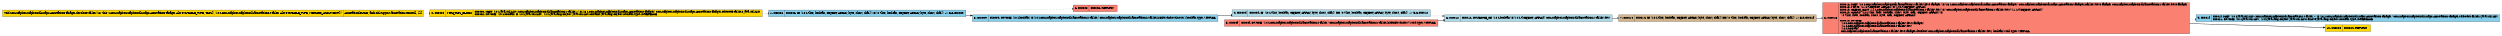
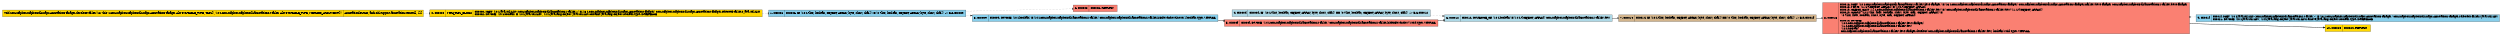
(968, 15) -> (968, 15)
(1225, 15) -> (1221, 21)
(2192, 19) -> (2193, 17)
